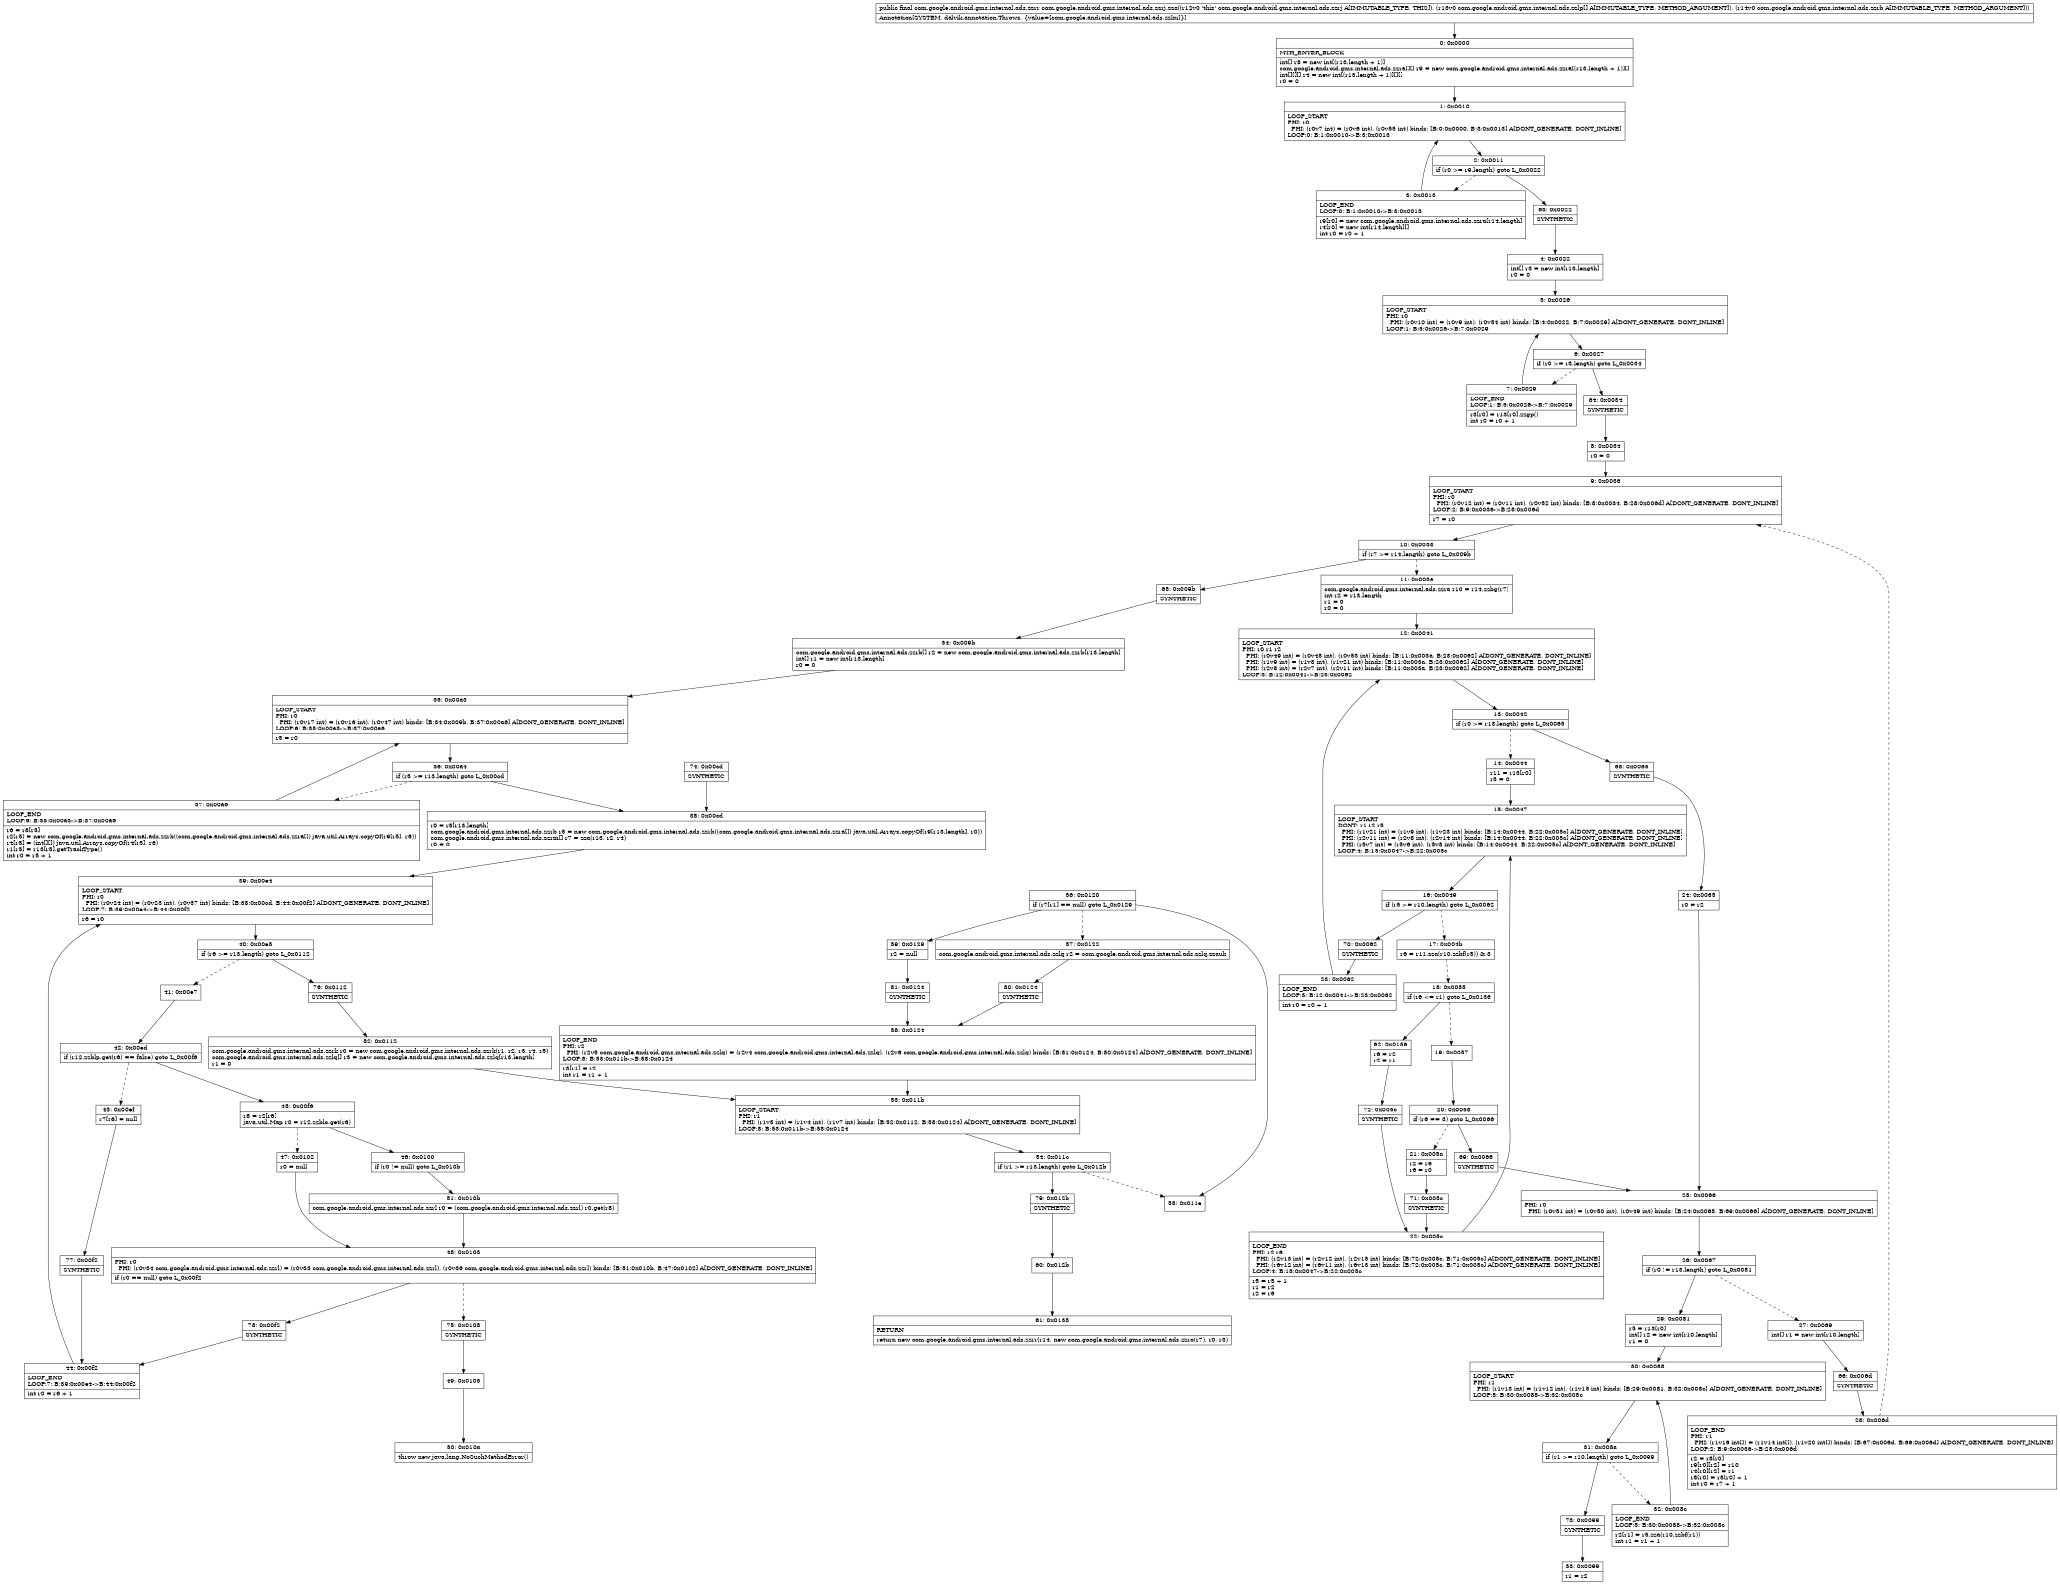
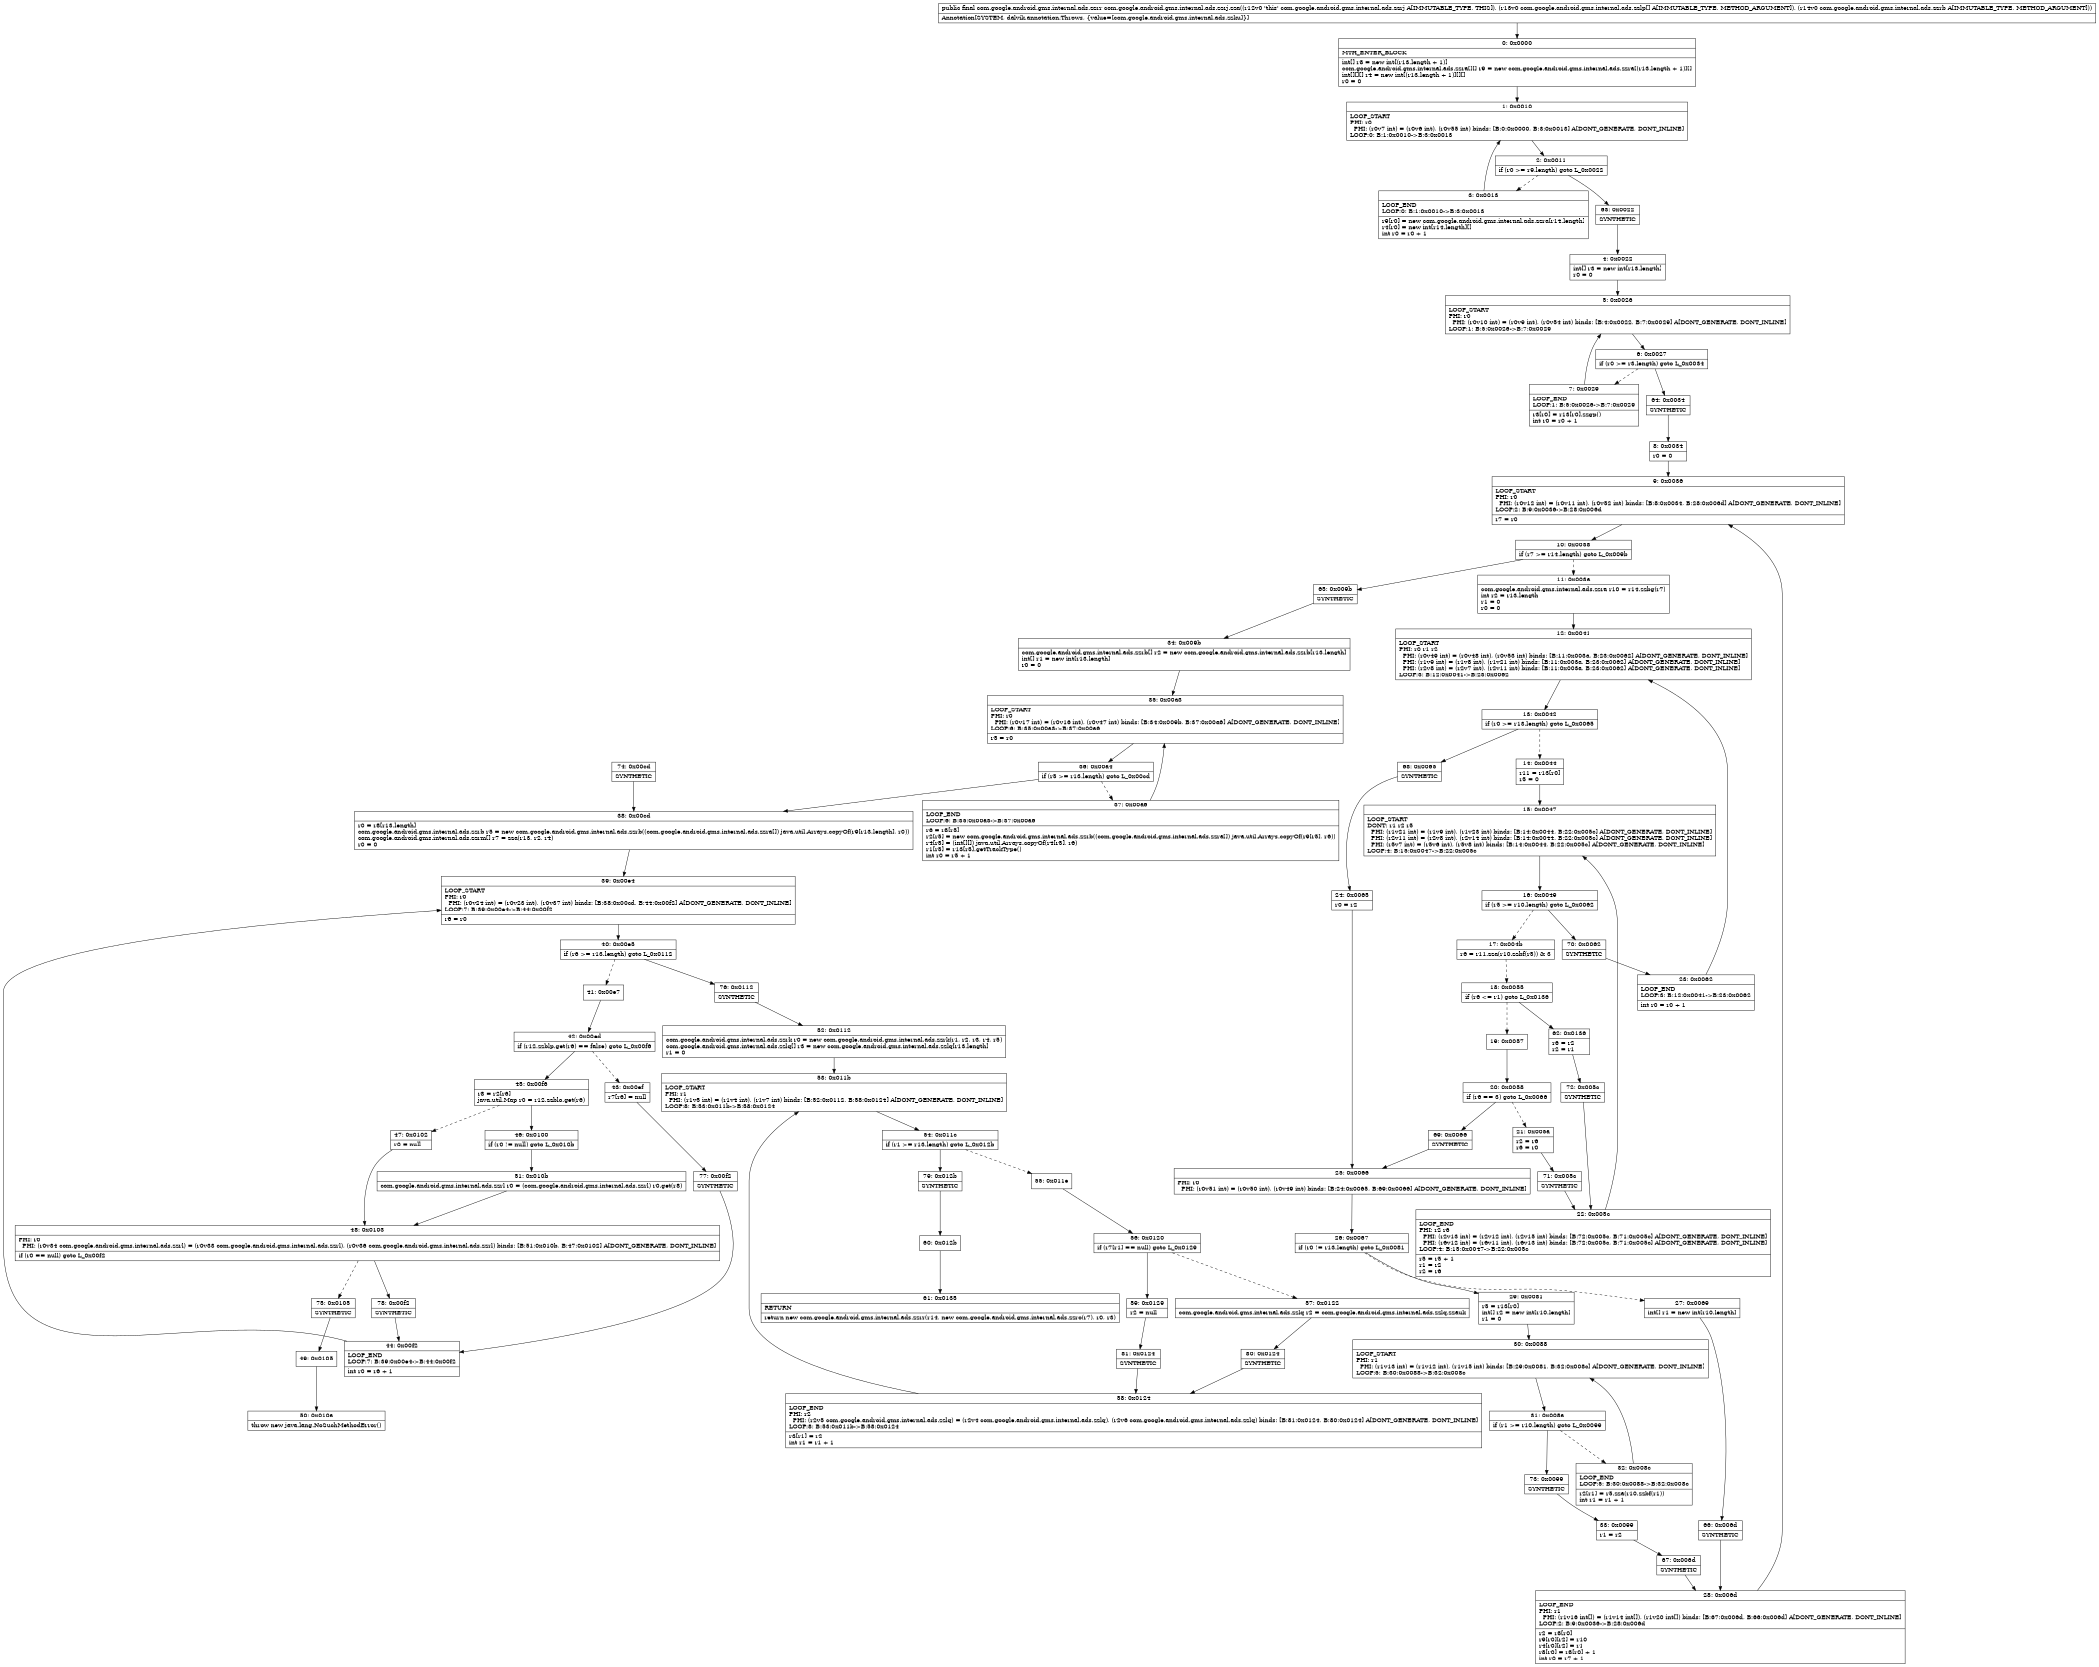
(1889, 929) -> (1782, 1051)
(1267, 1021) -> (1096, 1210)
none -> (1679, 1565)
